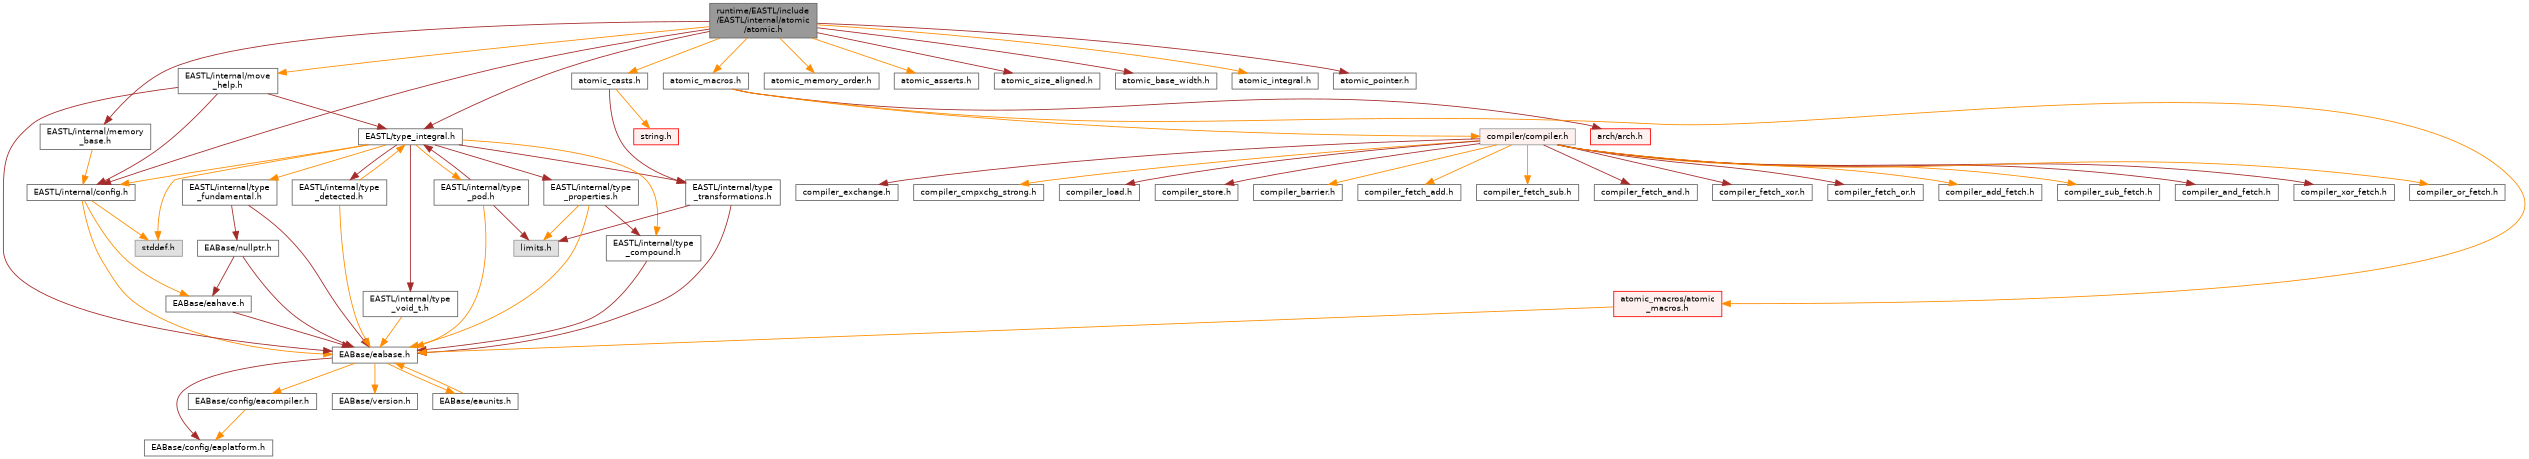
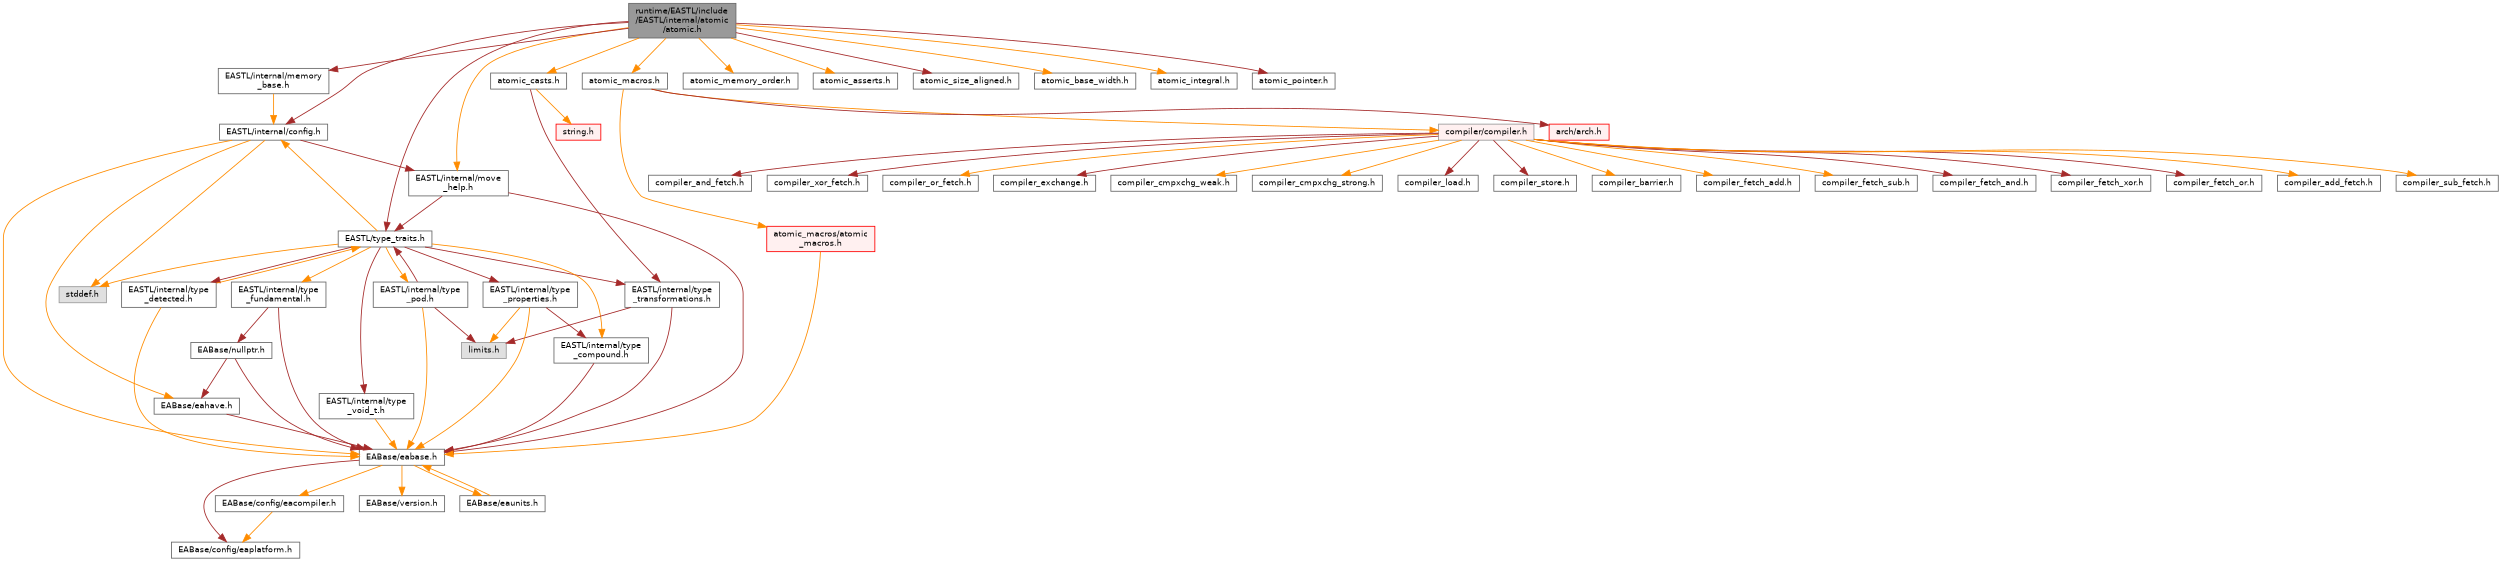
(971, 48) -> (890, 48)
(410, 137) -> (385, 239)
(166, 143) -> (353, 154)
none -> (1174, 183)
